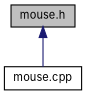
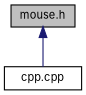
(43, 78) -> (43, 78)
